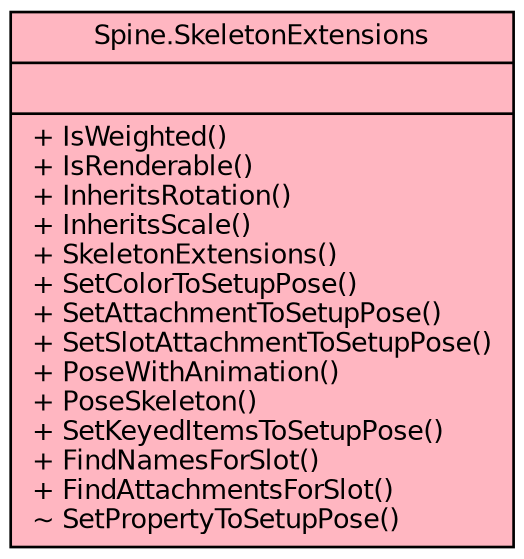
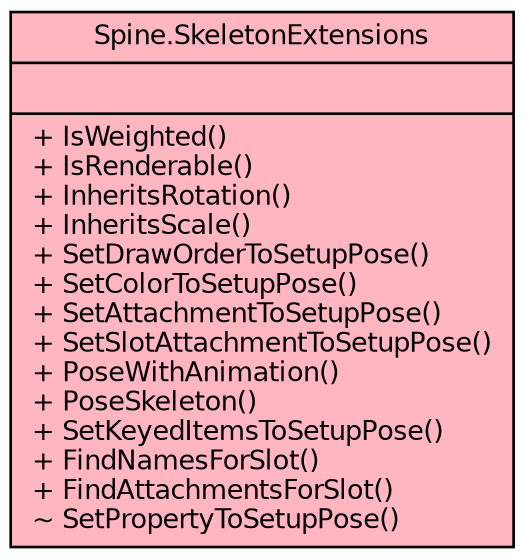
(186, 255) -> (231, 255)
